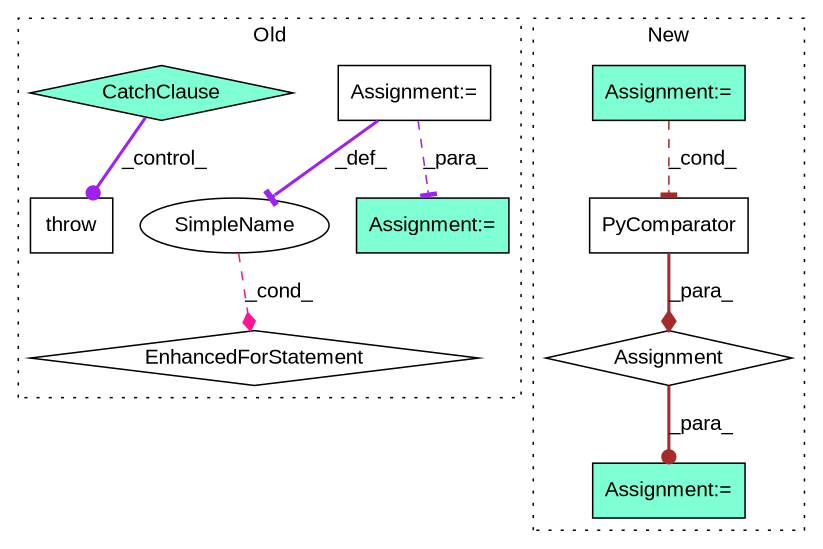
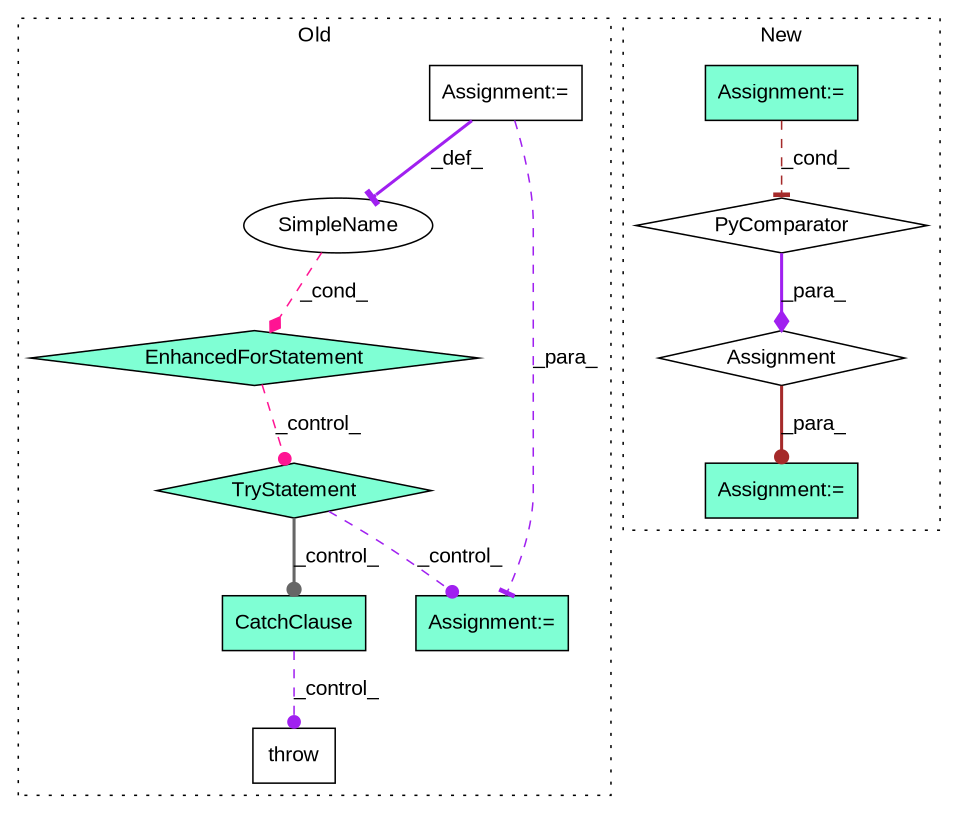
(162, 93) -> (294, 623)
(121, 153) -> (294, 683)
(669, 225) -> (782, 225)
(669, 283) -> (782, 283)
(254, 358) -> (254, 358)
none -> (294, 491)
